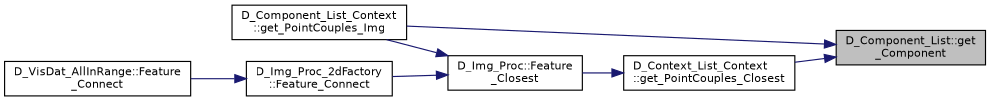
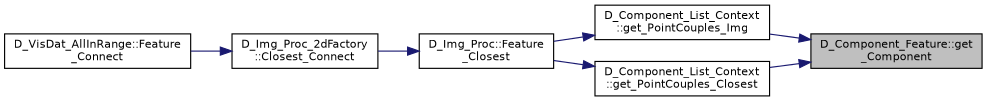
(412, 46) -> (568, 39)
(911, 48) -> (896, 51)
(709, 73) -> (682, 79)
(319, 79) -> (305, 51)
